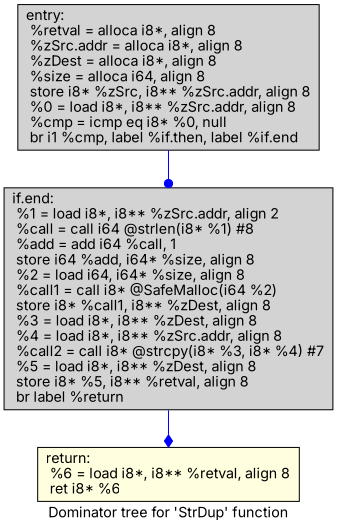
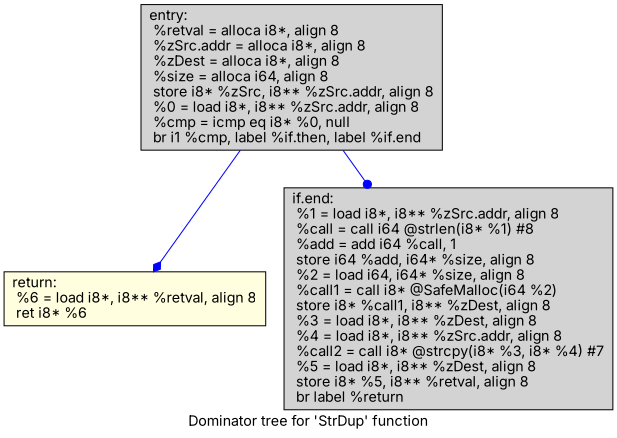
(146, 214) -> (426, 214)
(168, 422) -> (200, 206)
